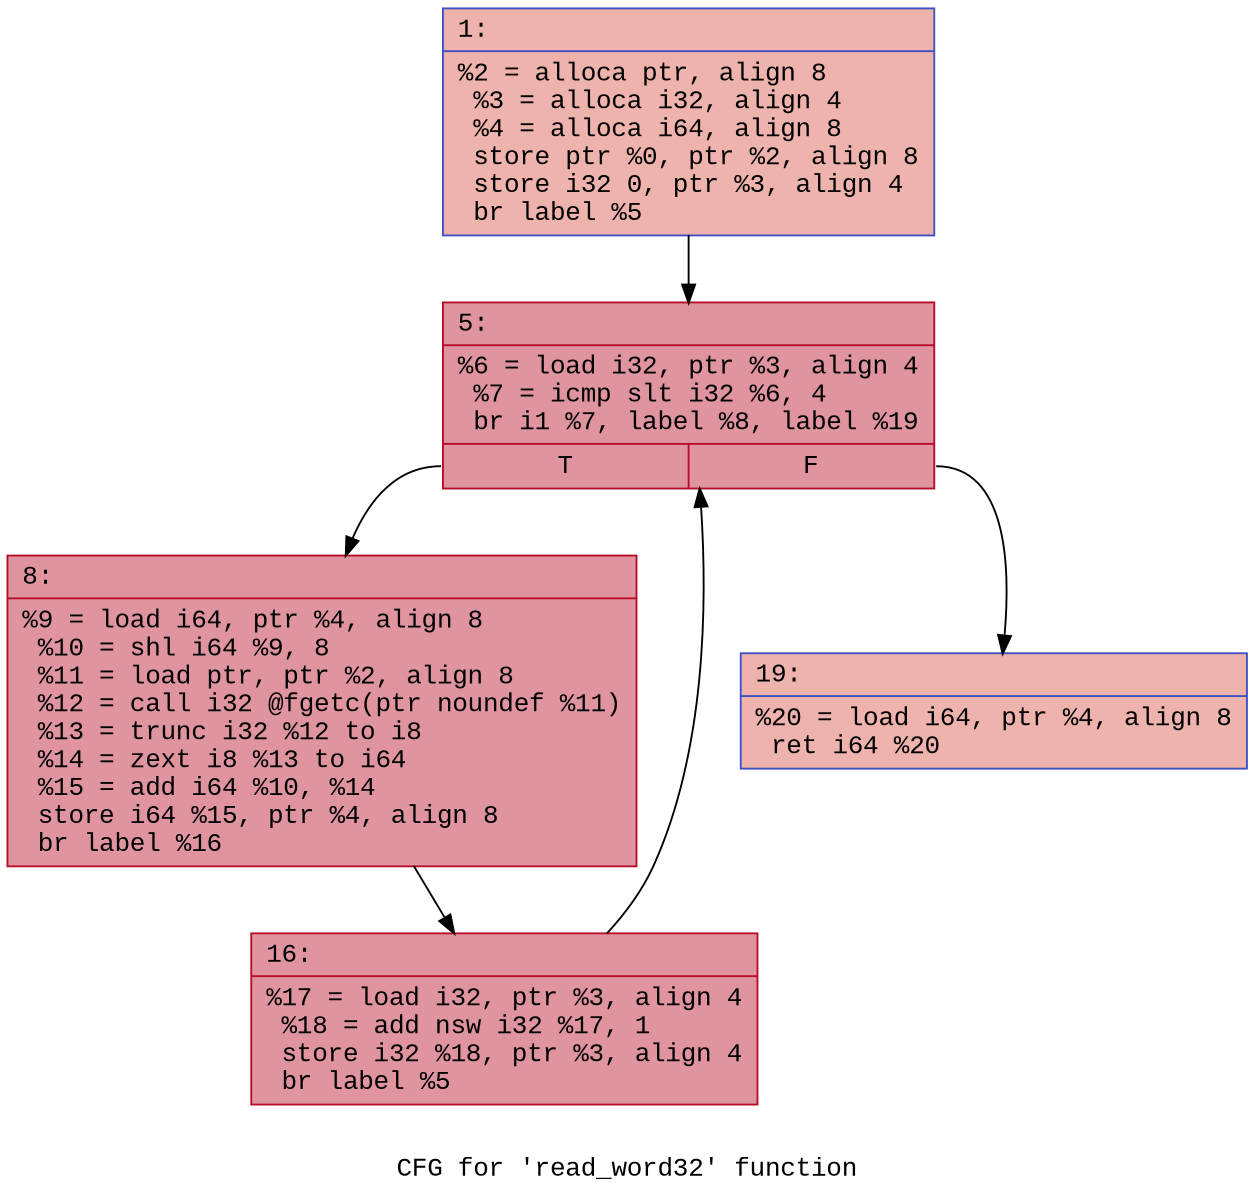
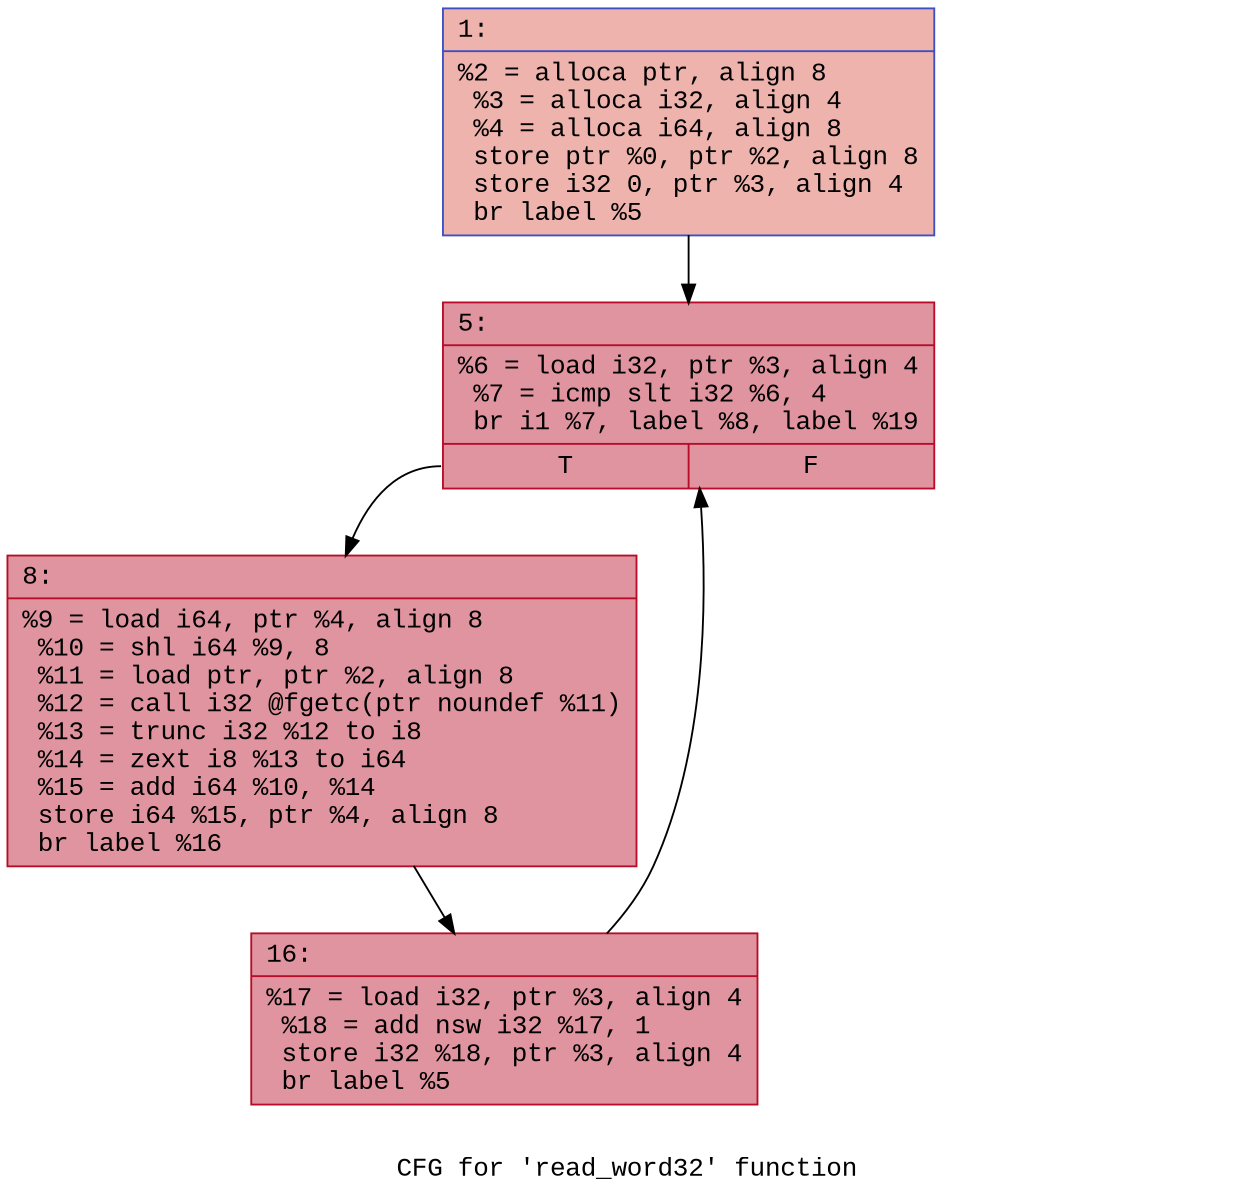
(994, 711) -> none
